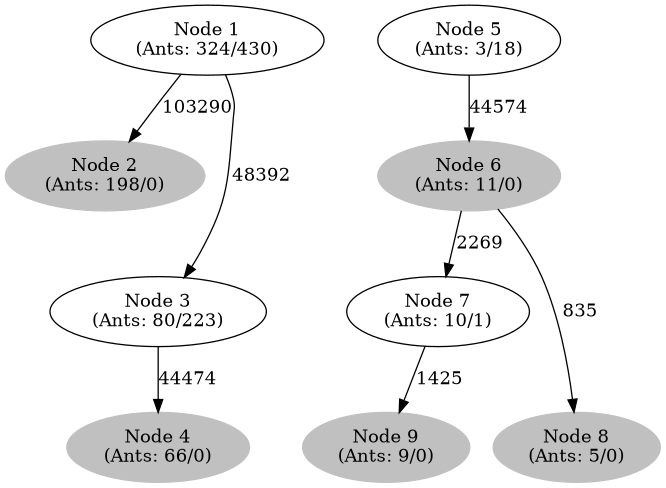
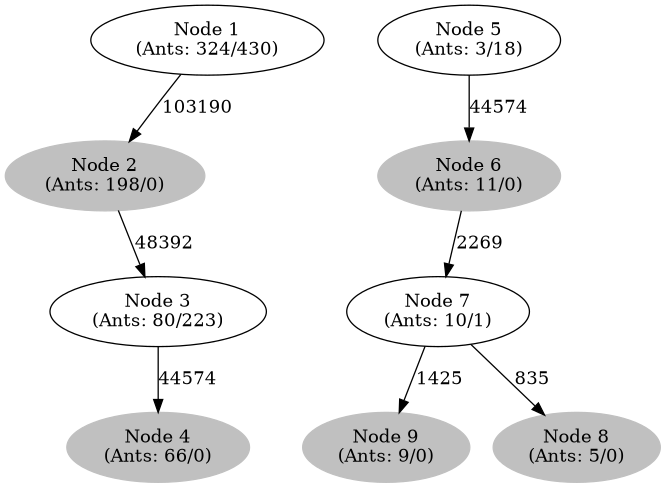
(198, 108) -> (198, 108)
(228, 174) -> (129, 238)
(550, 298) -> (503, 375)
(188, 379) -> (188, 379)
